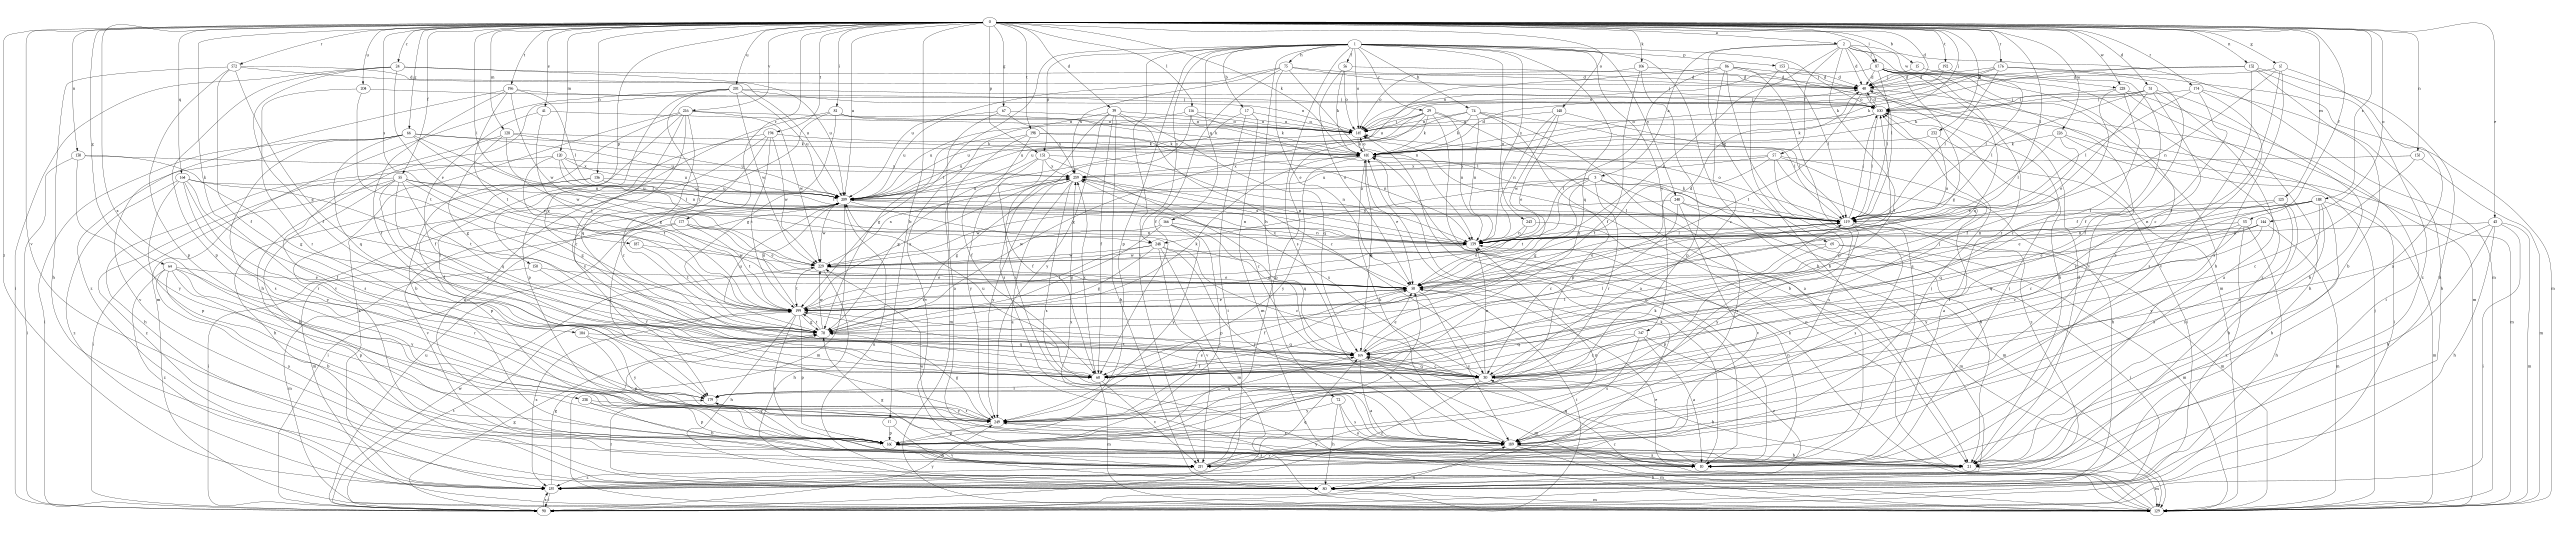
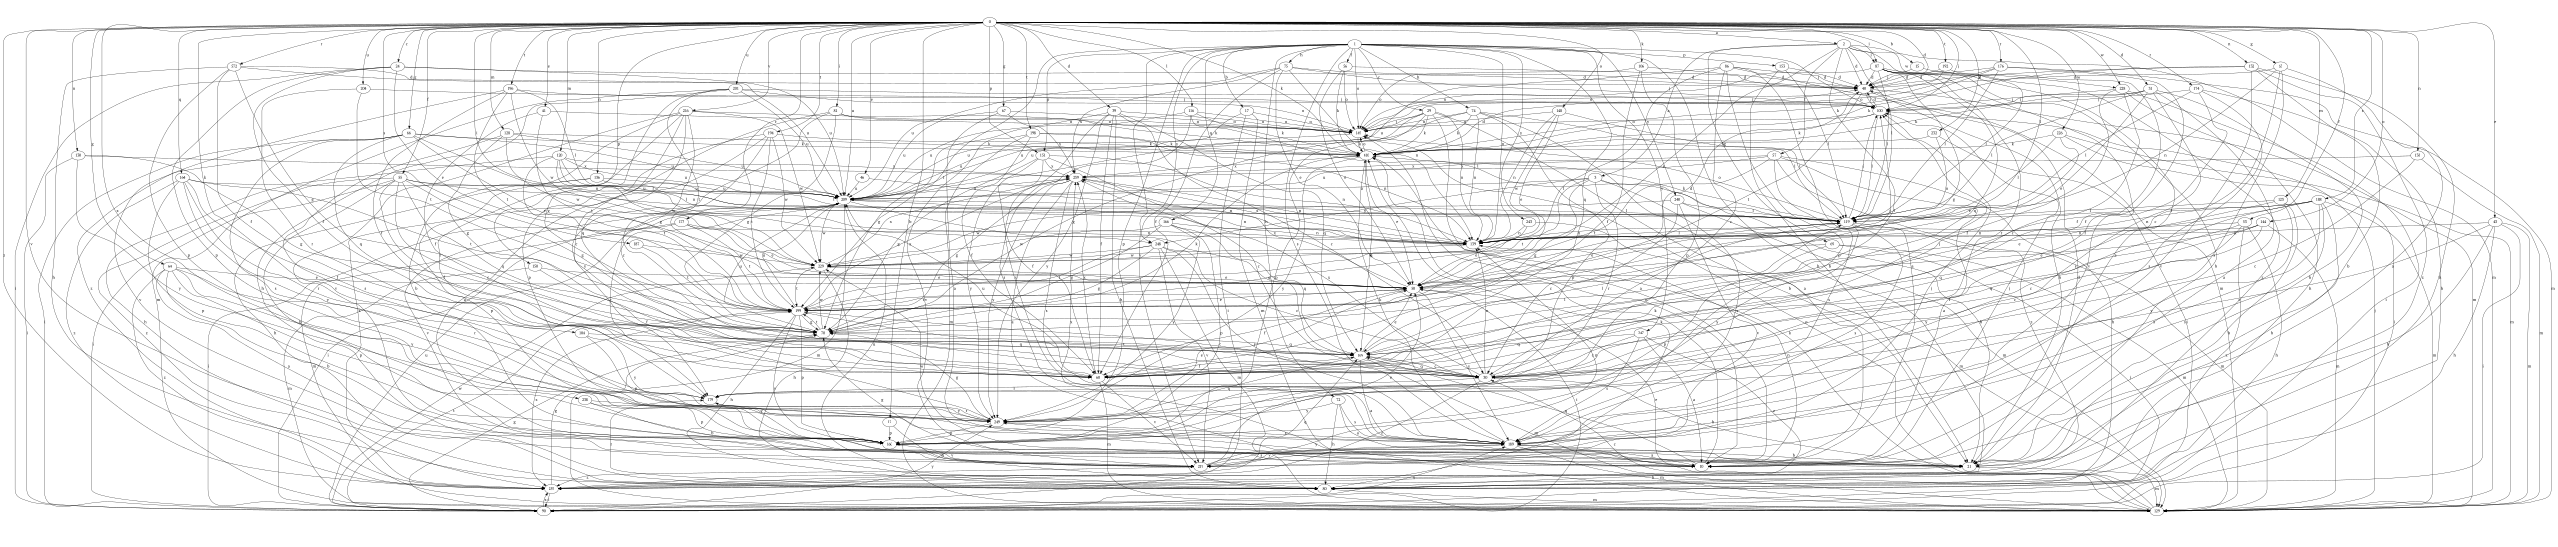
none -> (862, 178)
(761, 180) -> (655, 211)
